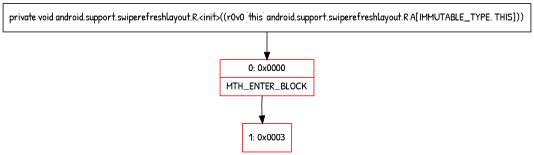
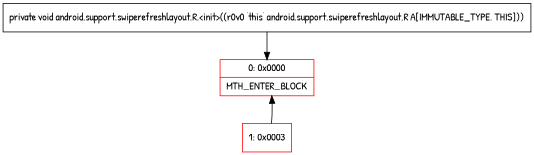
(262, 106) -> (272, 114)
